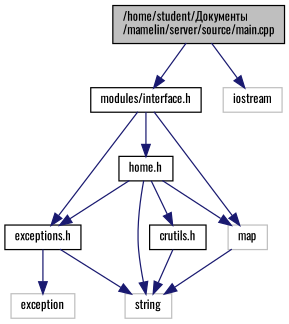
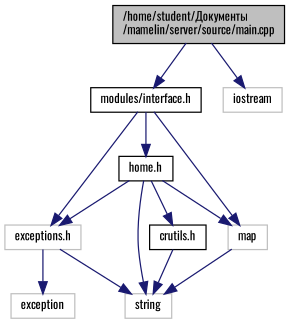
(43, 237) -> (43, 237)
